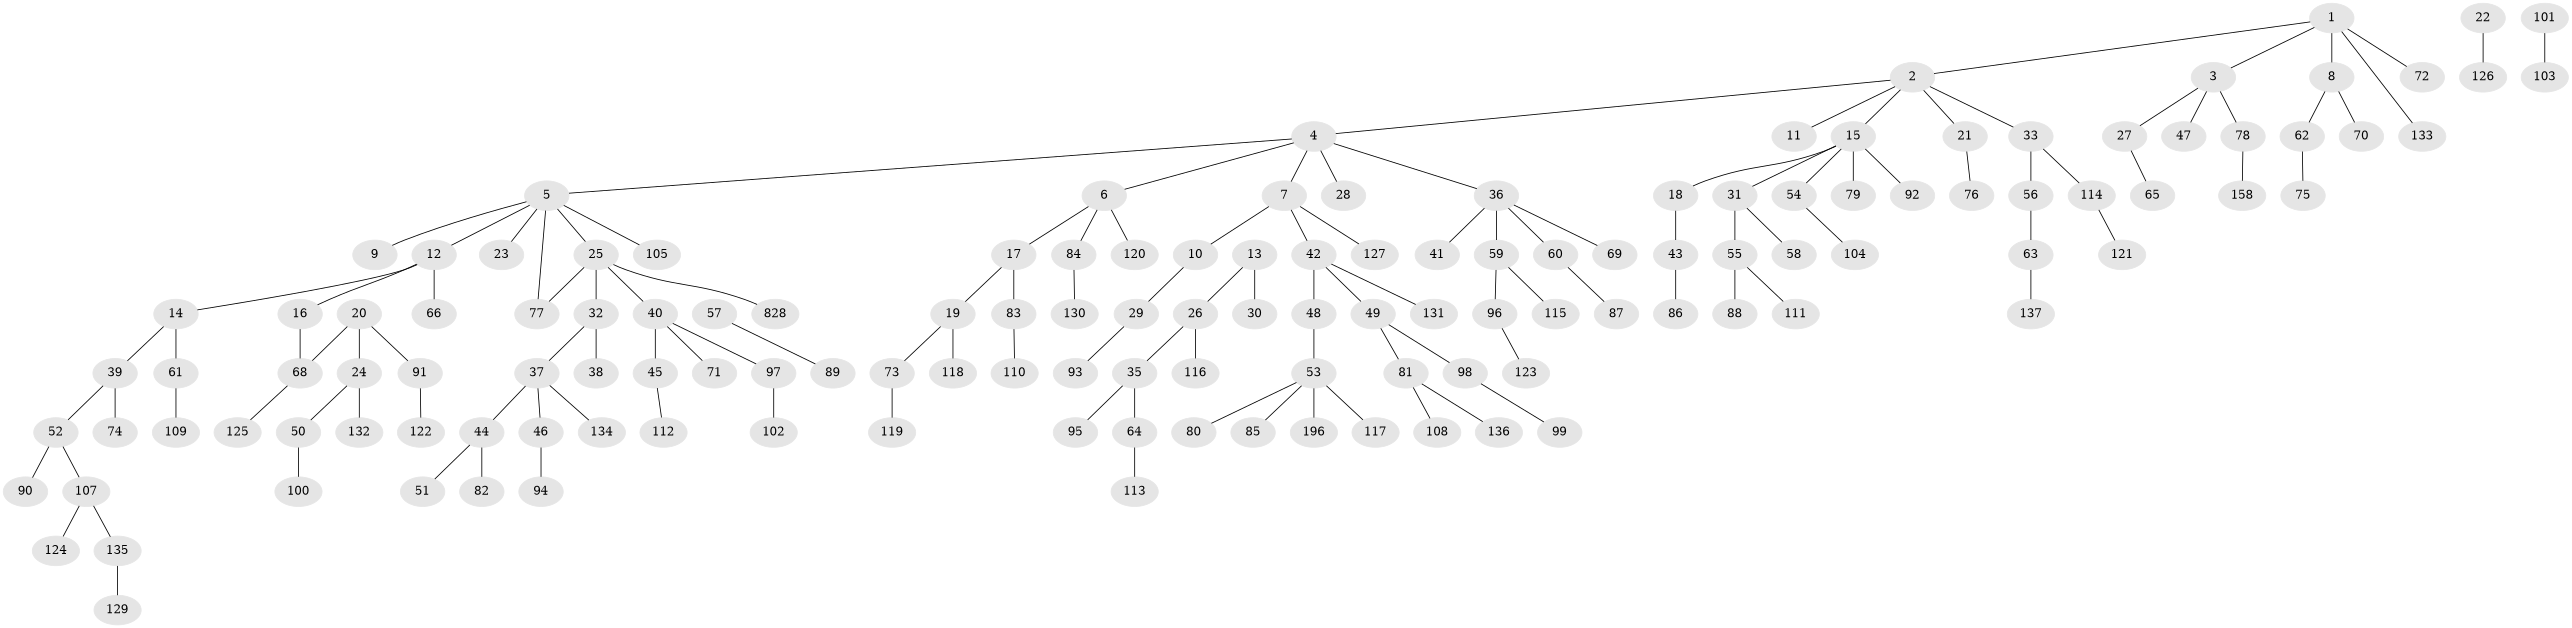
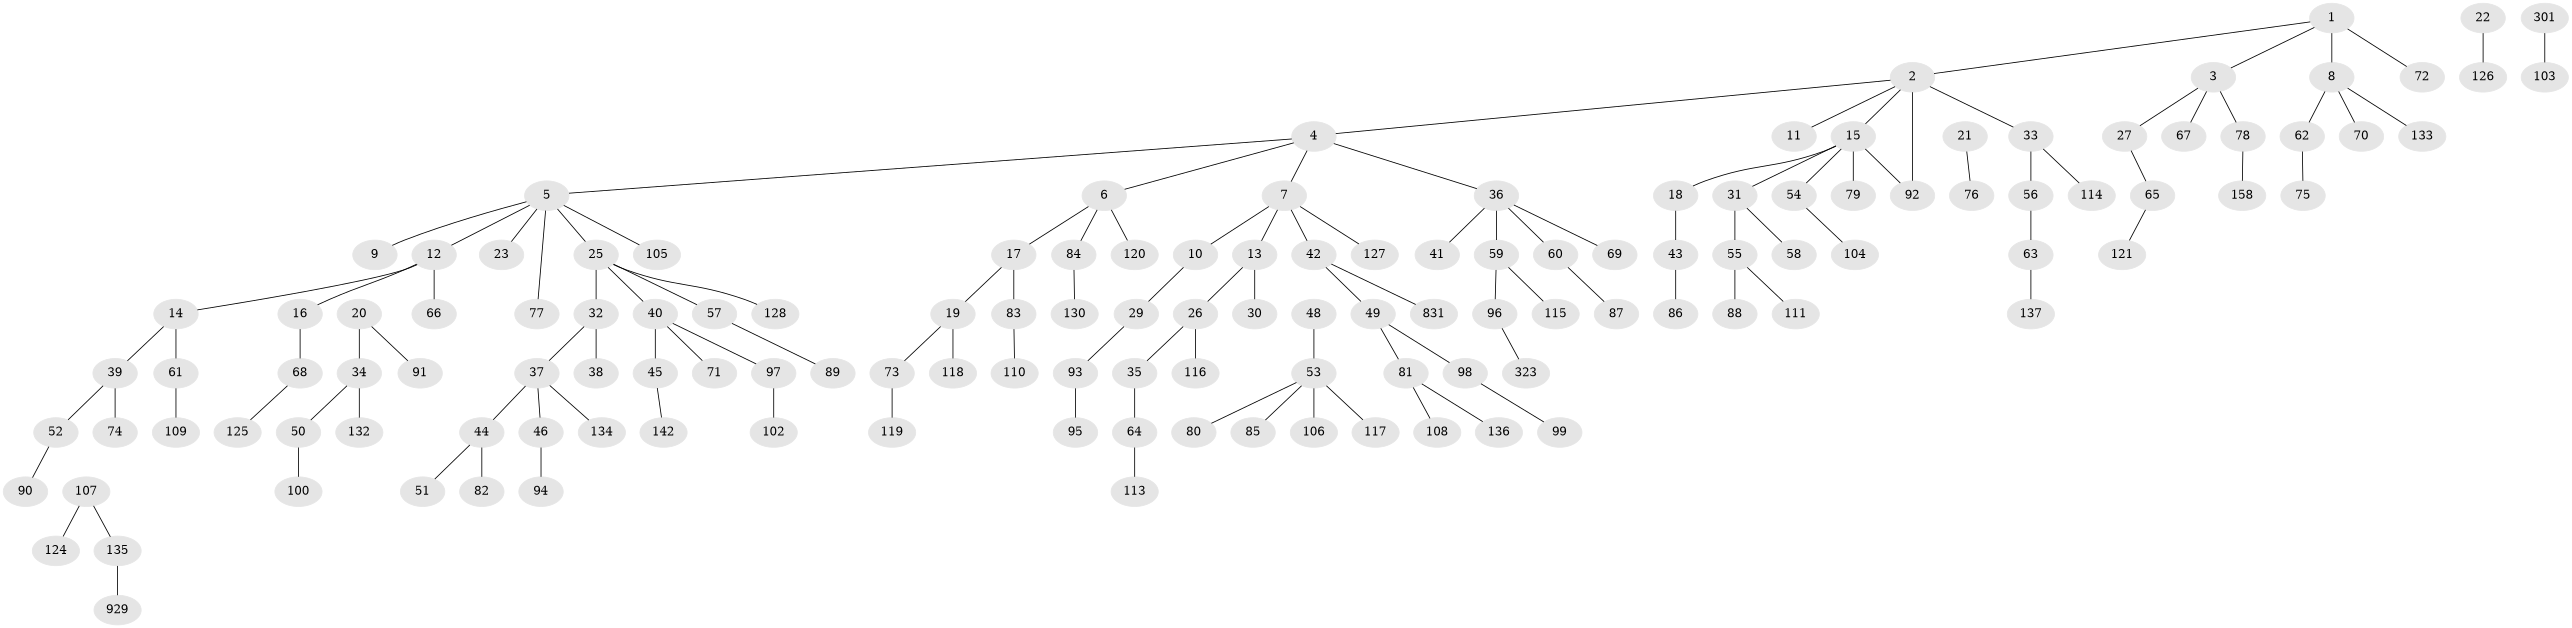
(2545, 18) -> (2545, 18)
(2377, 77) -> (2377, 107)
(1939, 107) -> (1912, 136)
(2184, 136) -> (2184, 136)
(1344, 196) -> none
none -> (1269, 225)
(2107, 225) -> (2137, 225)
(567, 284) -> (655, 284)
(1314, 285) -> none
(775, 314) -> (775, 314)
(1434, 314) -> (1434, 314)
(330, 344) -> none
(359, 373) -> (359, 373)
(1526, 373) -> (1526, 373)
(1105, 403) -> (1075, 403)
(421, 432) -> none
(664, 432) -> (664, 432)
(1314, 432) -> (1314, 432)
(71, 462) -> none
(118, 610) -> (118, 610)
